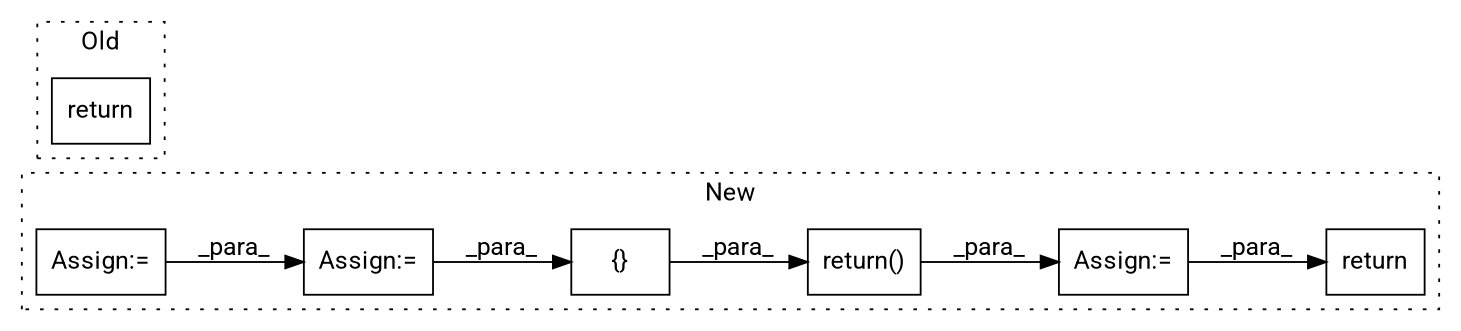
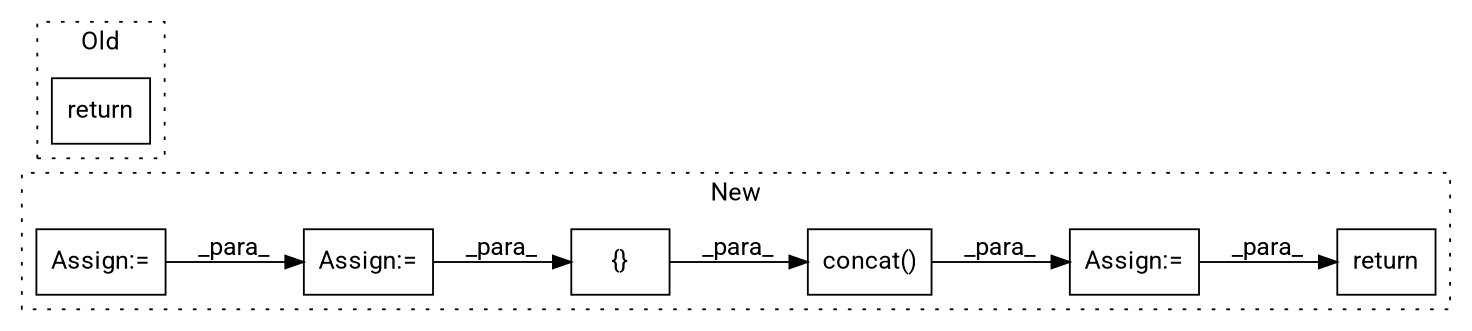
(864, 262) -> (870, 262)
